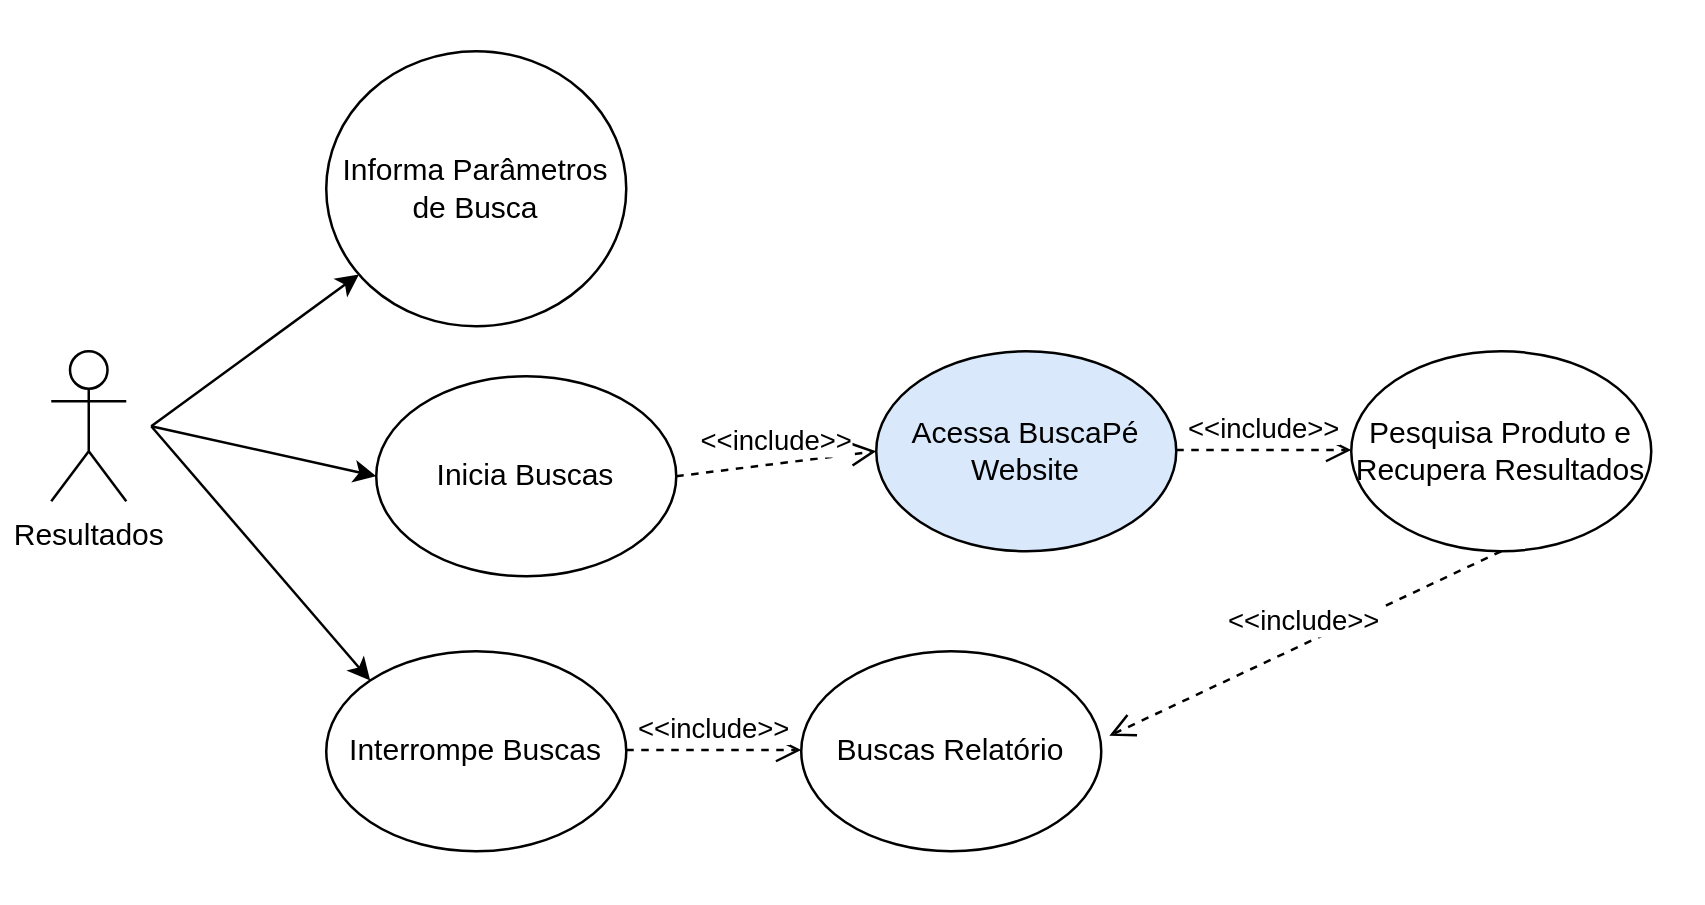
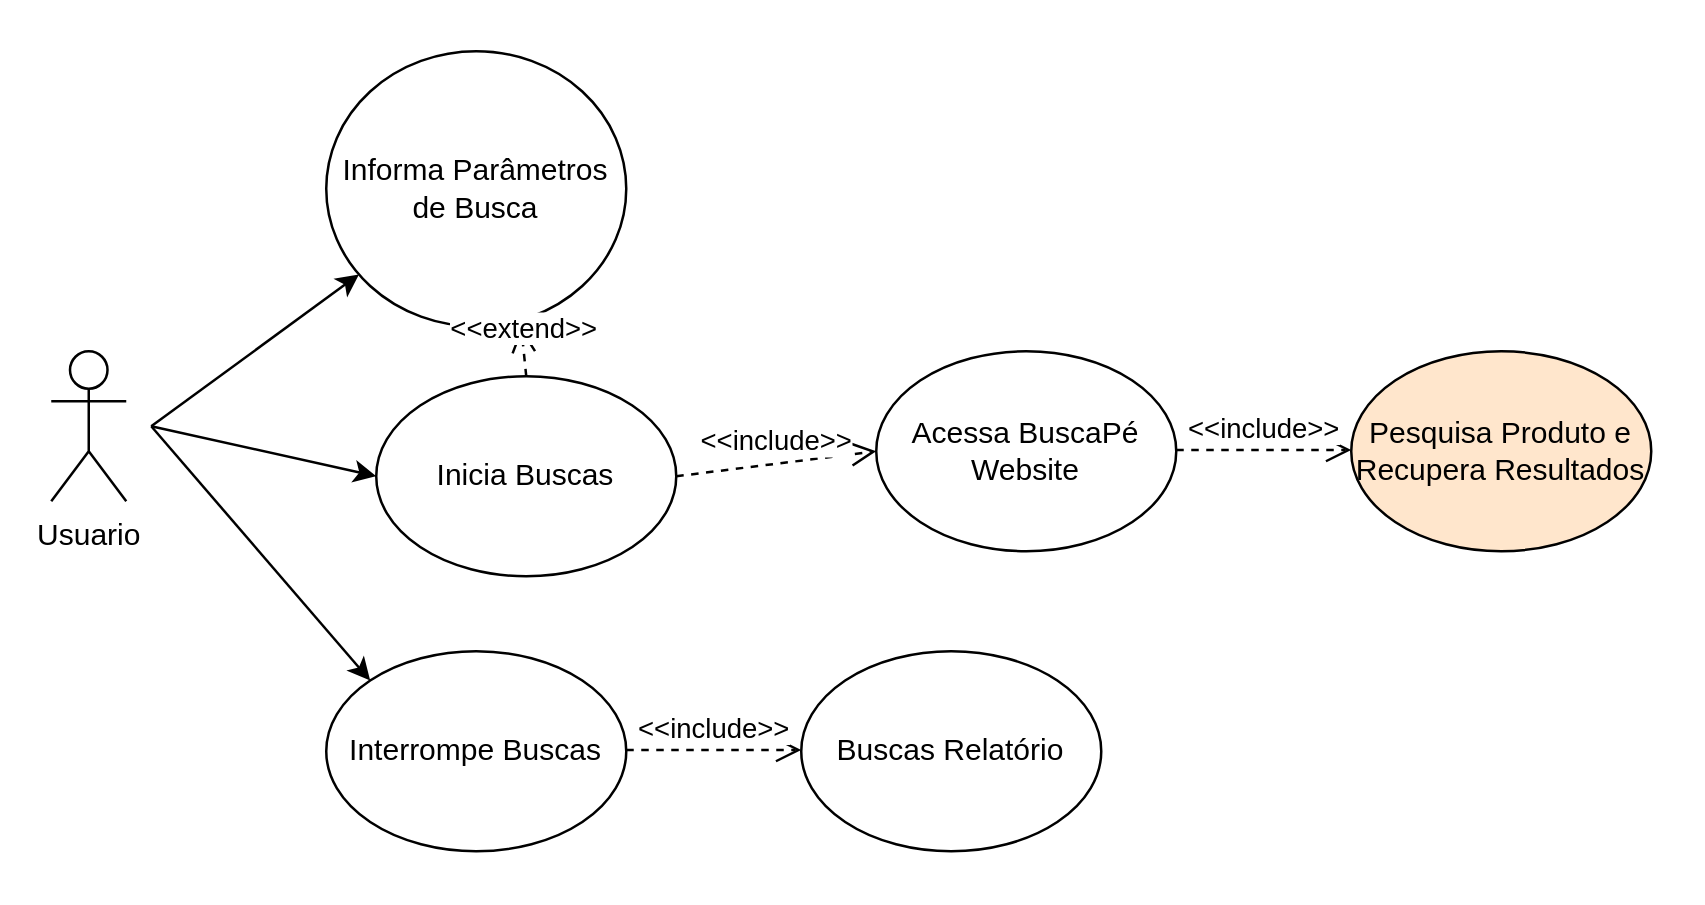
none -> (524, 355)
(1026, 451) -> (1026, 451)
(1501, 451) -> (1501, 451)
(90, 537) -> (90, 537)
(1214, 687) -> none
